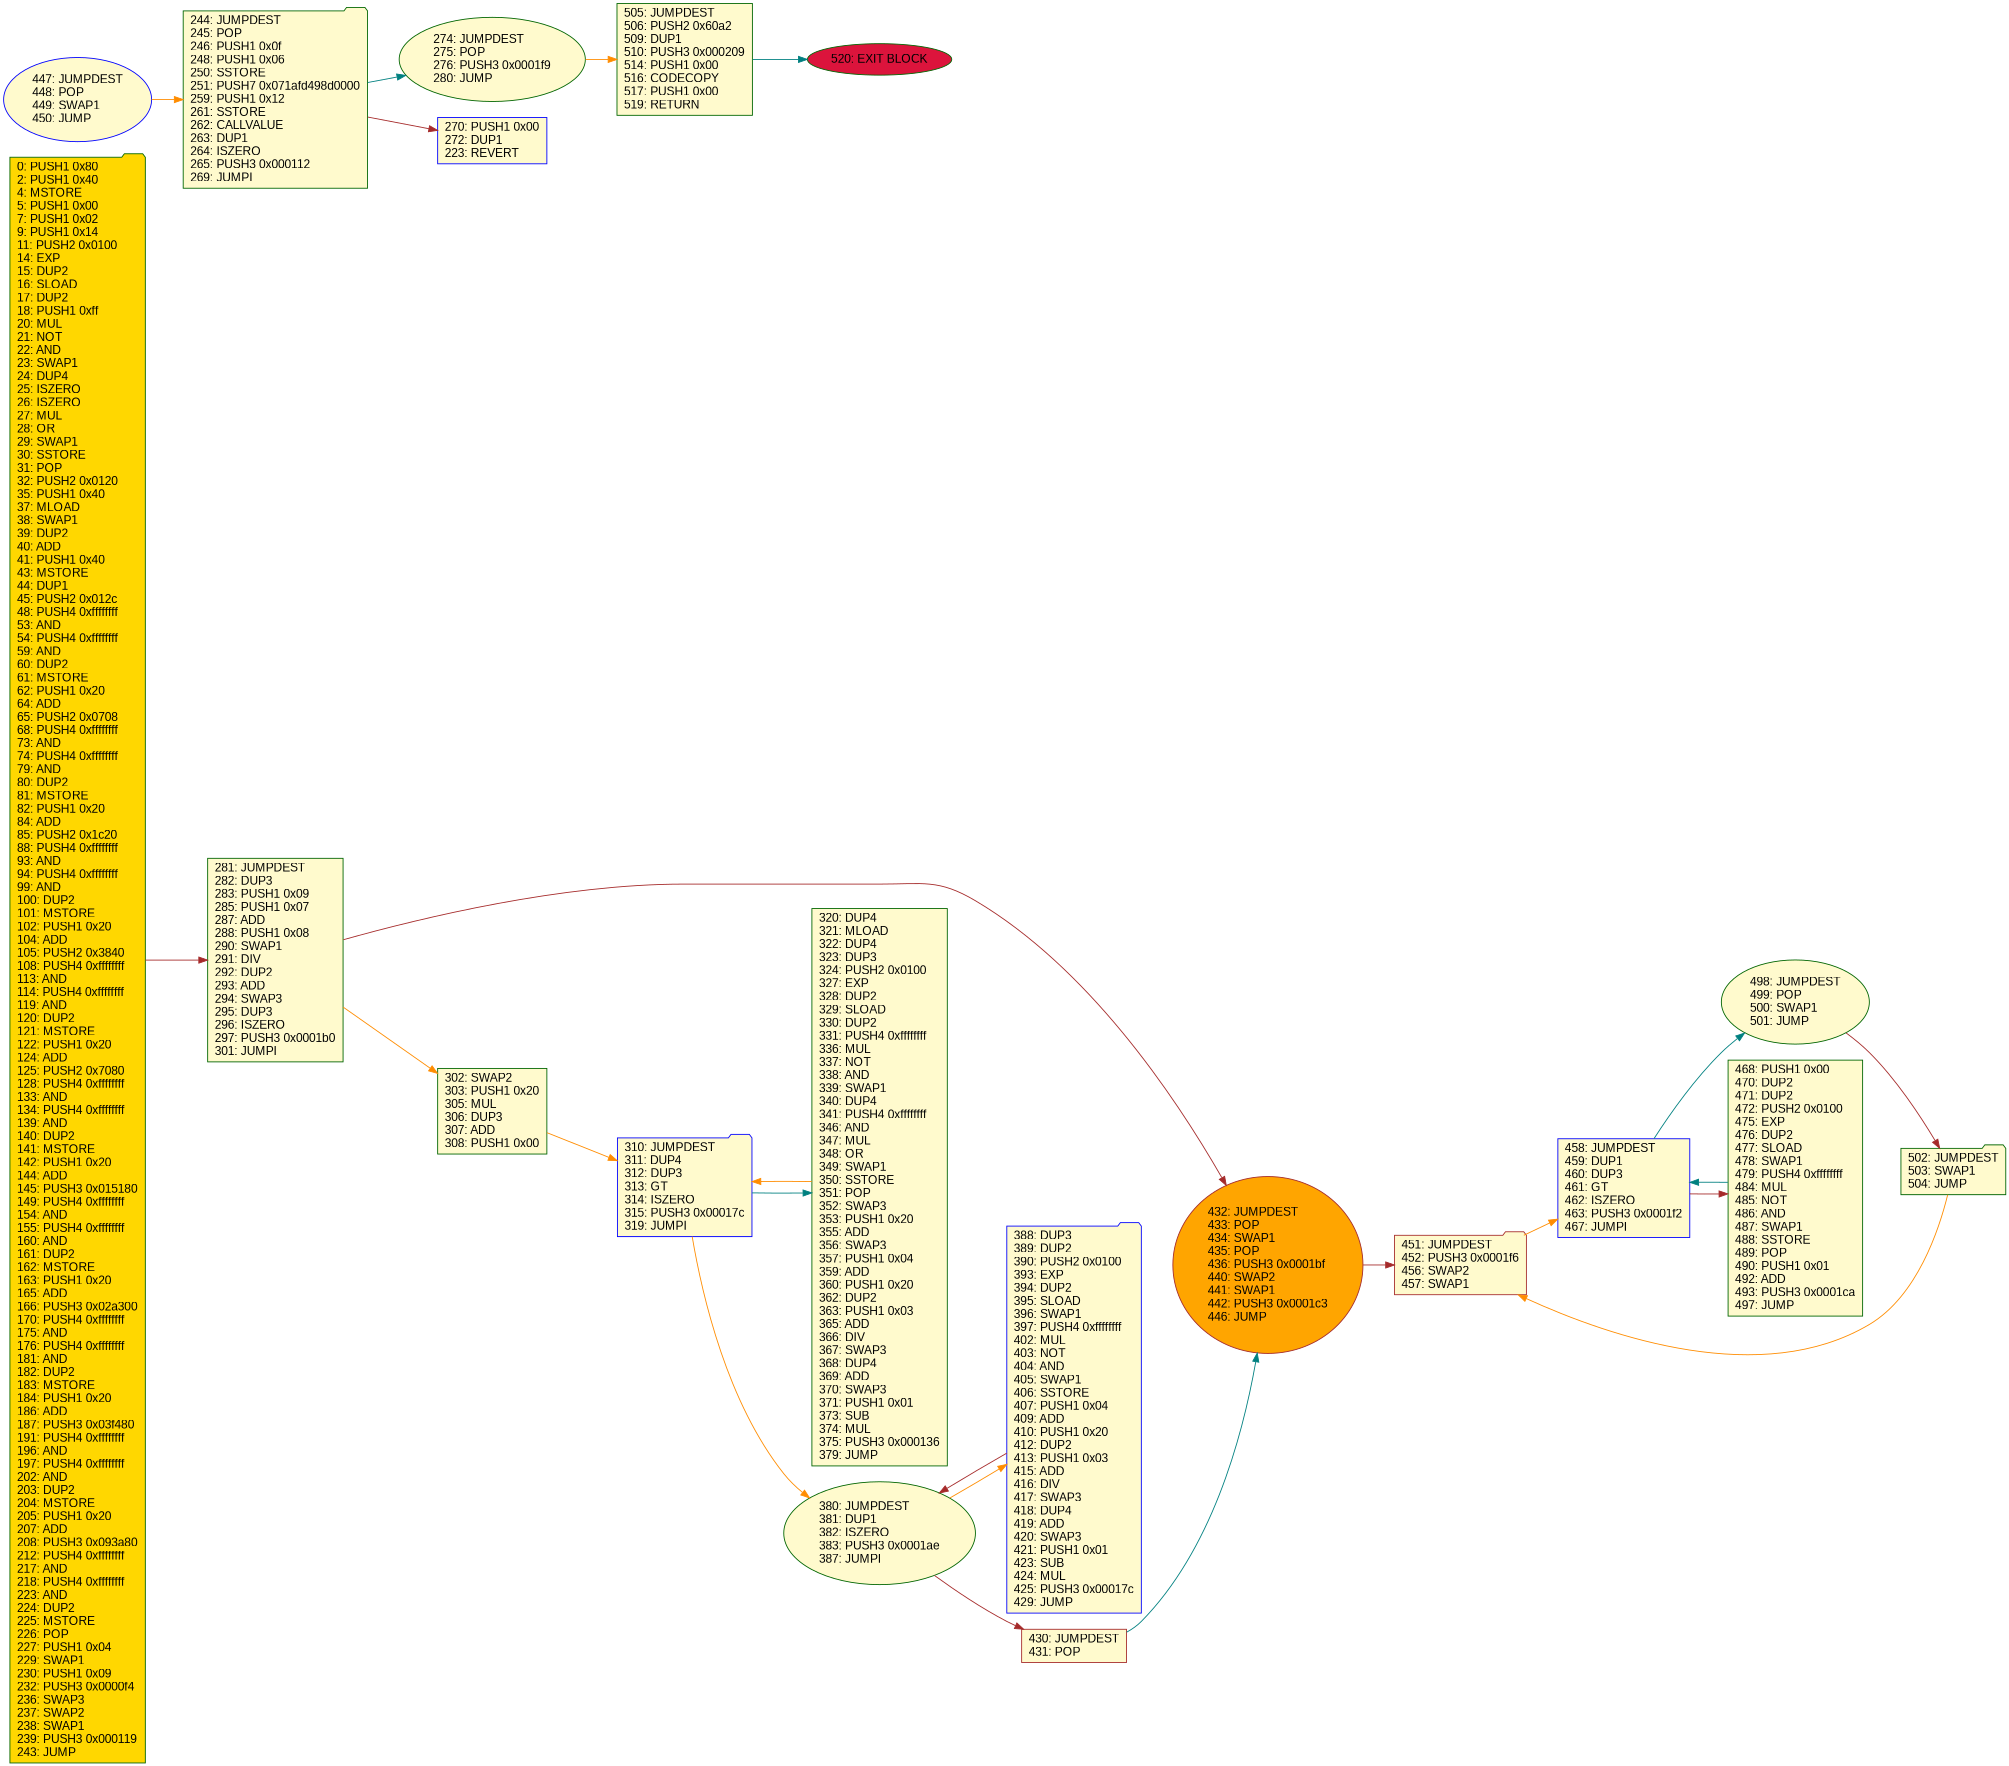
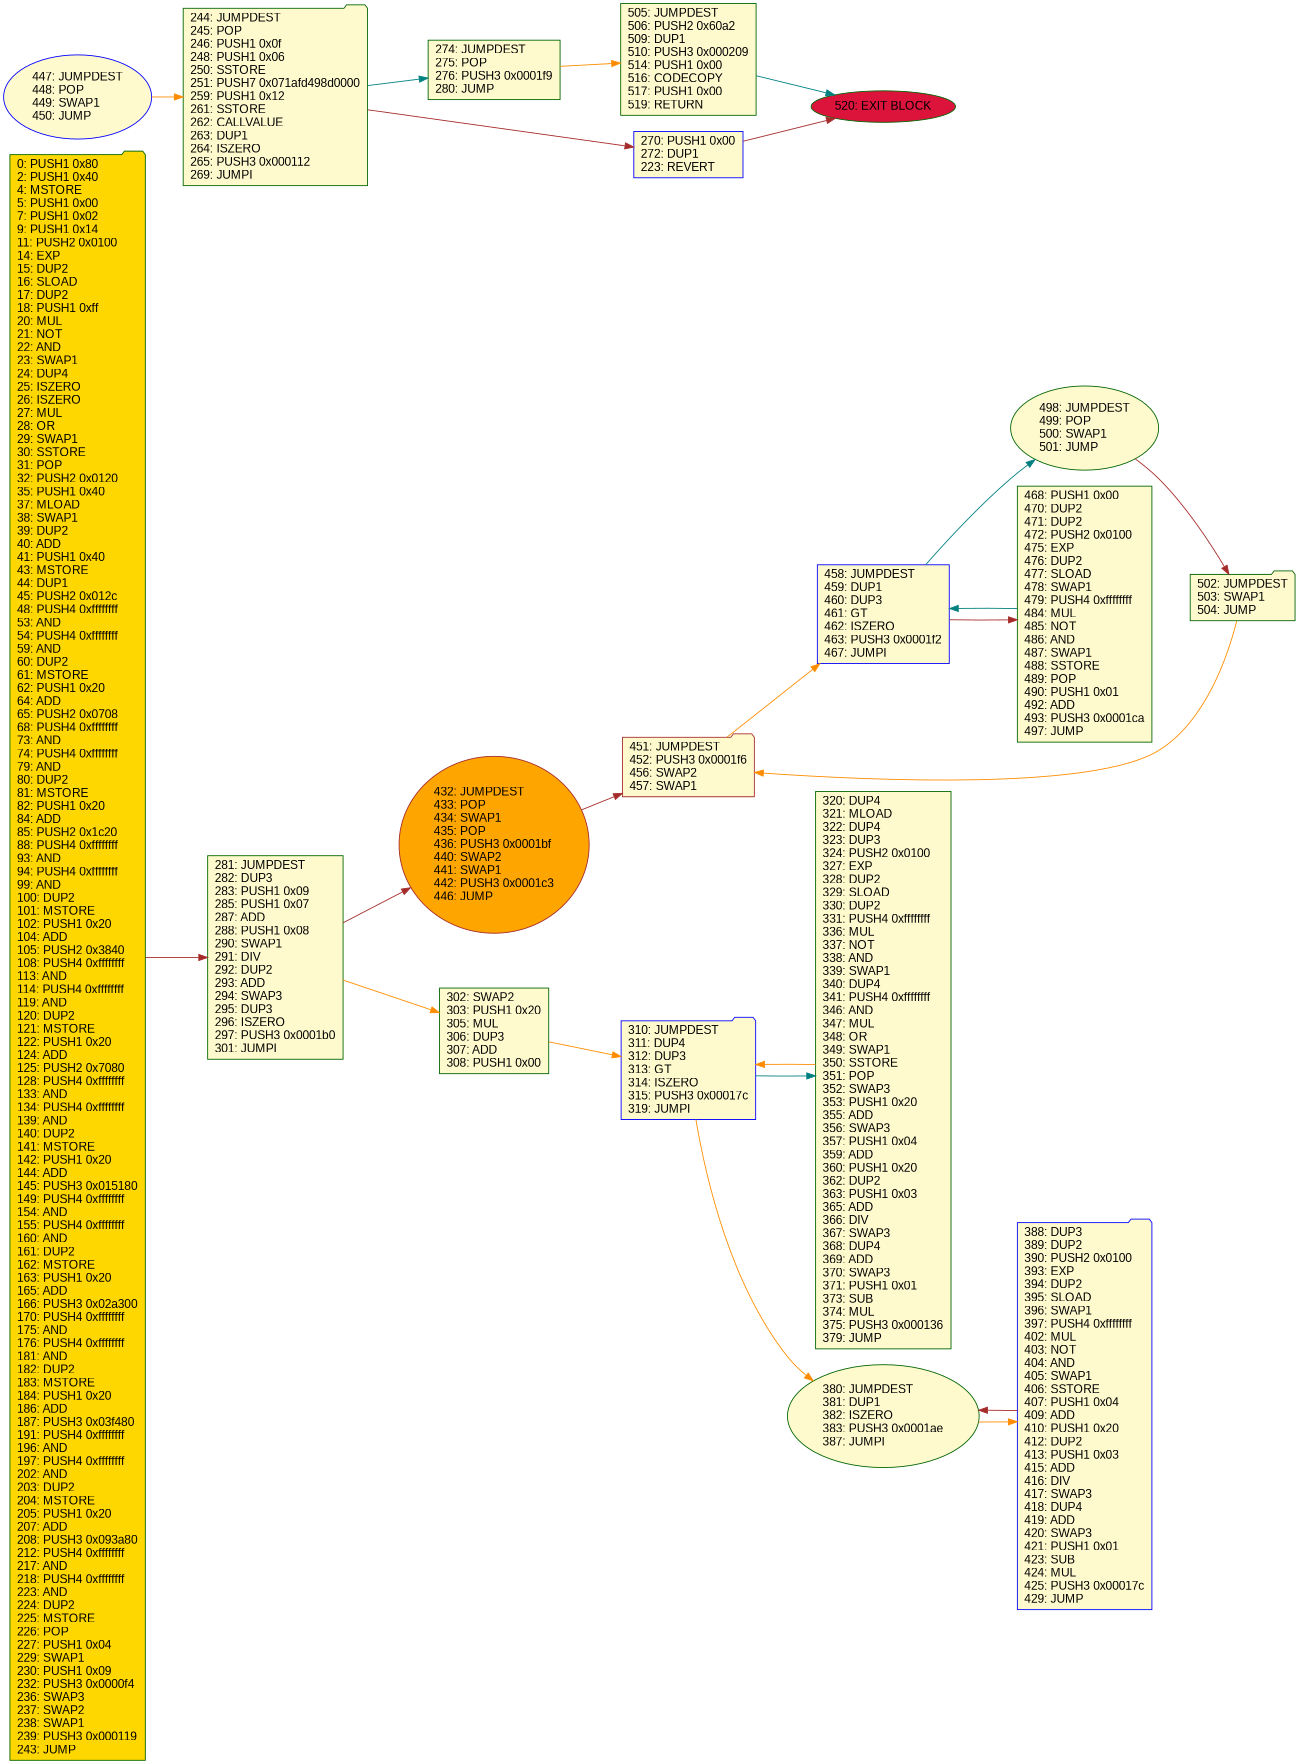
(492, 59) -> (494, 70)
none -> (785, 131)
(1074, 1646) -> none
